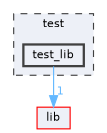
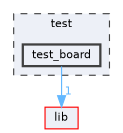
(54, 55) -> (62, 55)
